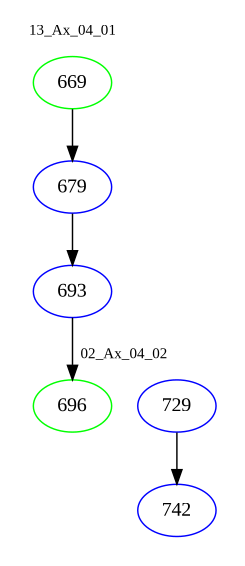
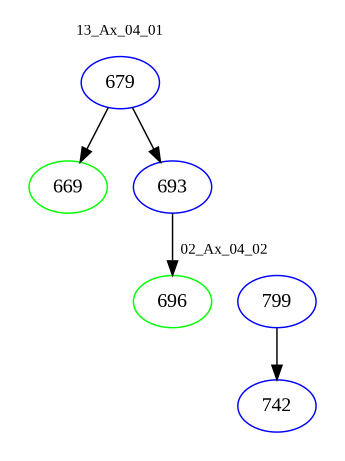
(73, 128) -> (98, 128)
(177, 406) -> (277, 302)
